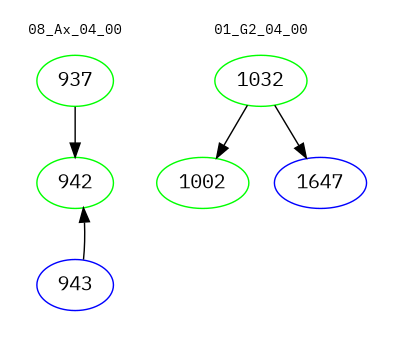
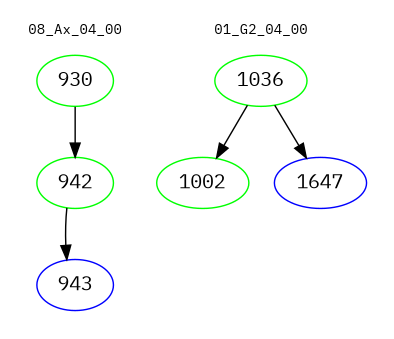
(75, 81) -> (75, 81)
(261, 81) -> (261, 81)
(85, 241) -> (66, 227)
